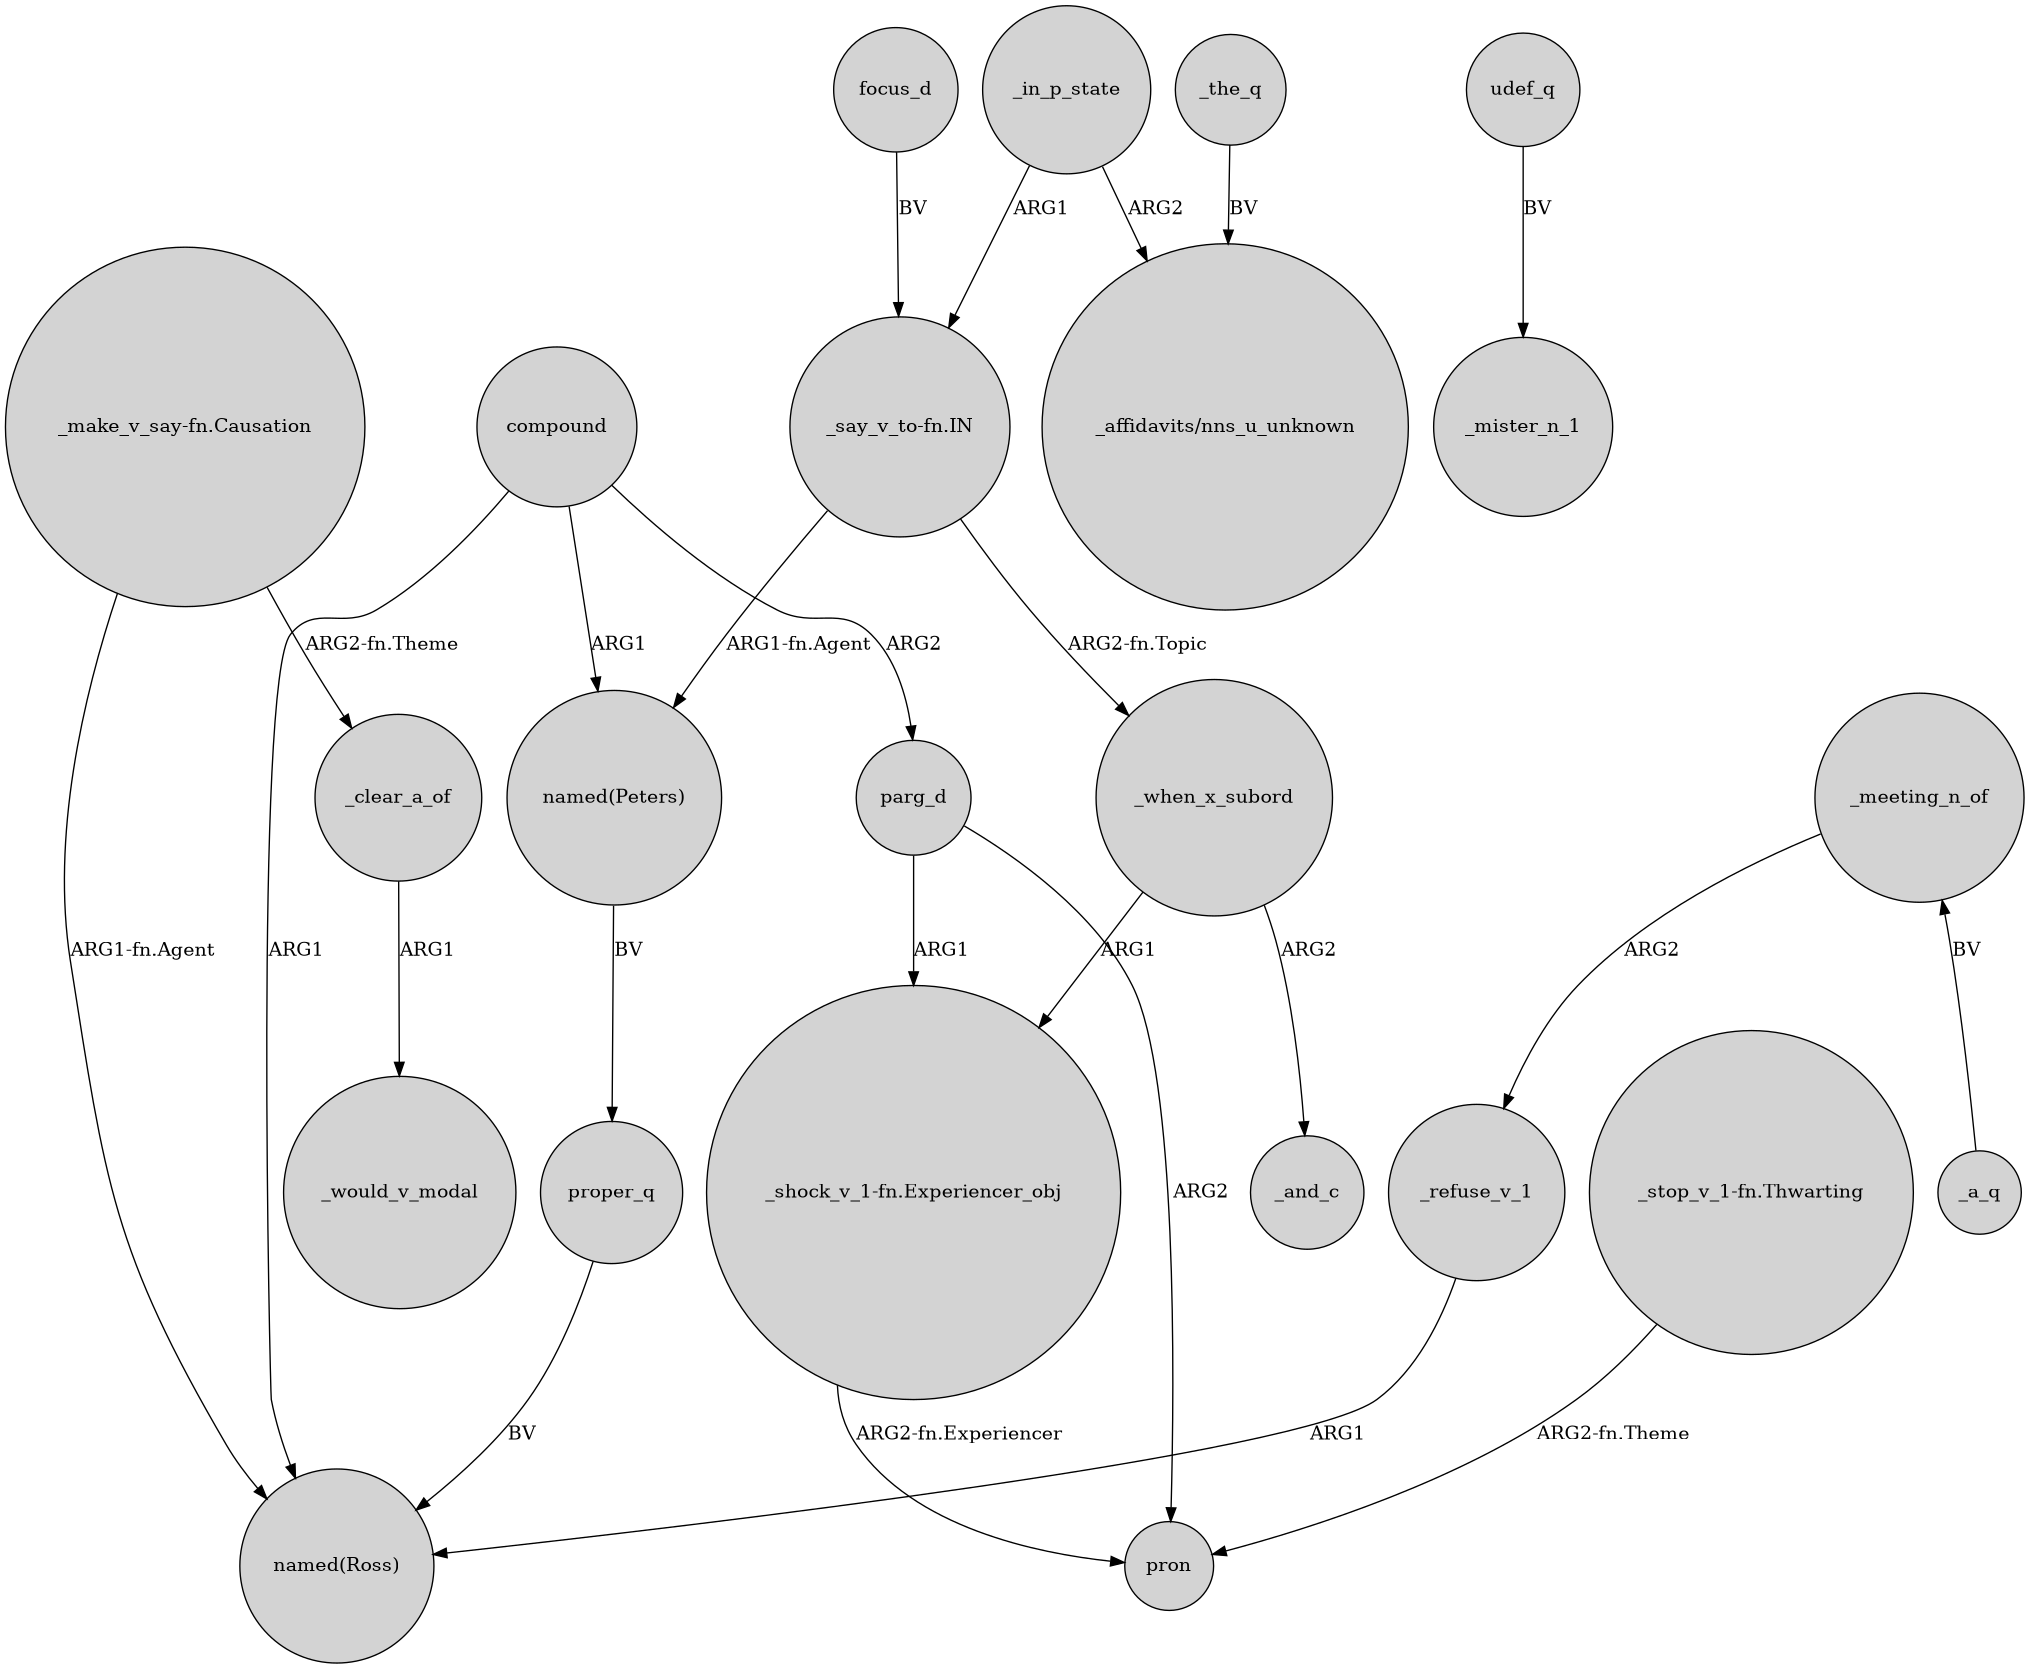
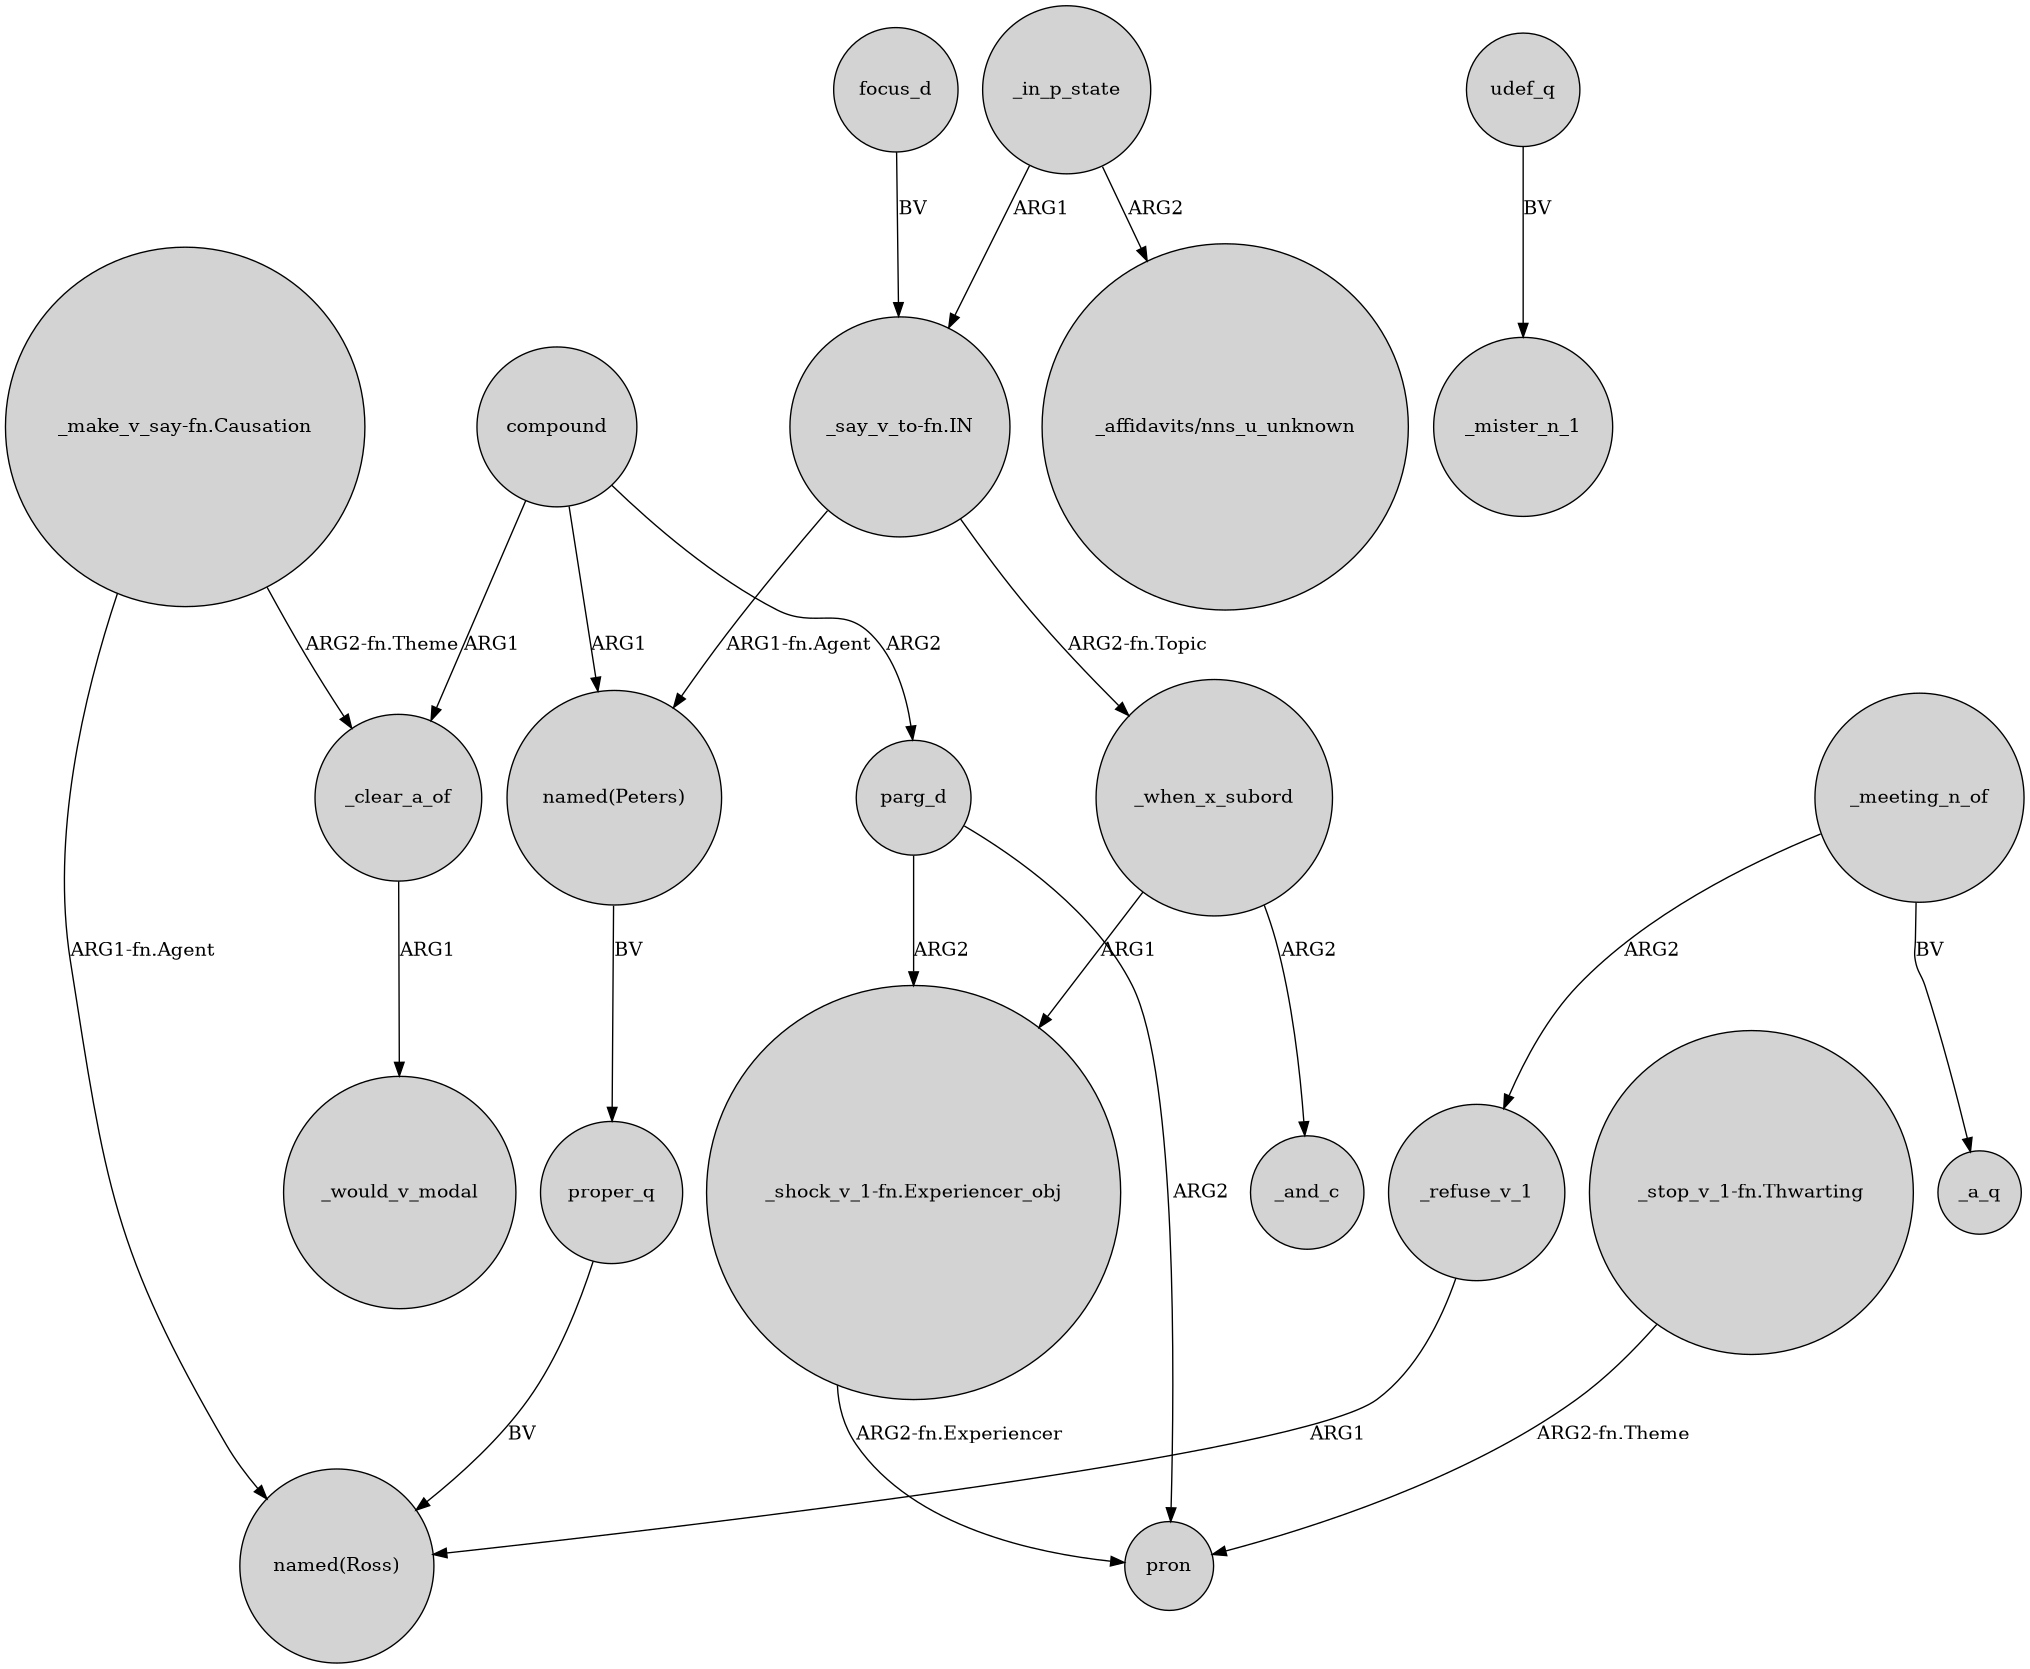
(1231, 90) -> none
(268, 915) -> (481, 604)
(942, 951) -> (942, 951)
(1963, 1032) -> (1936, 1021)
